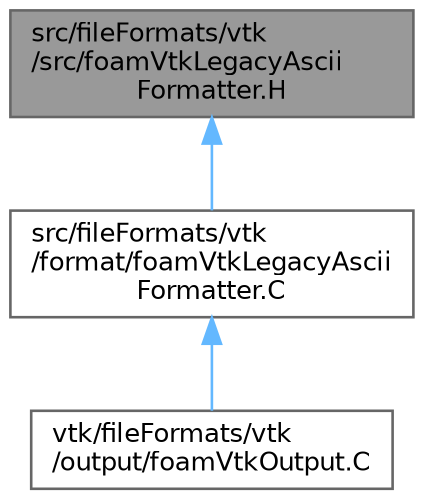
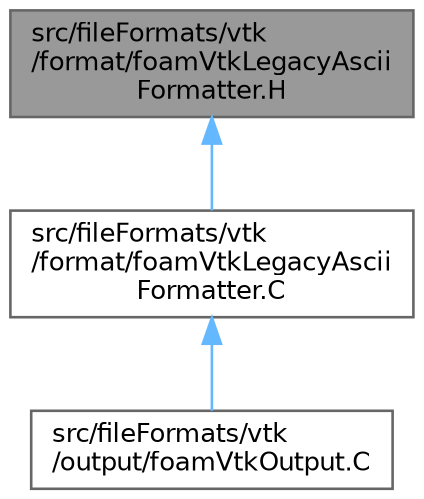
(212, 64) -> (212, 64)
(212, 450) -> (212, 450)
